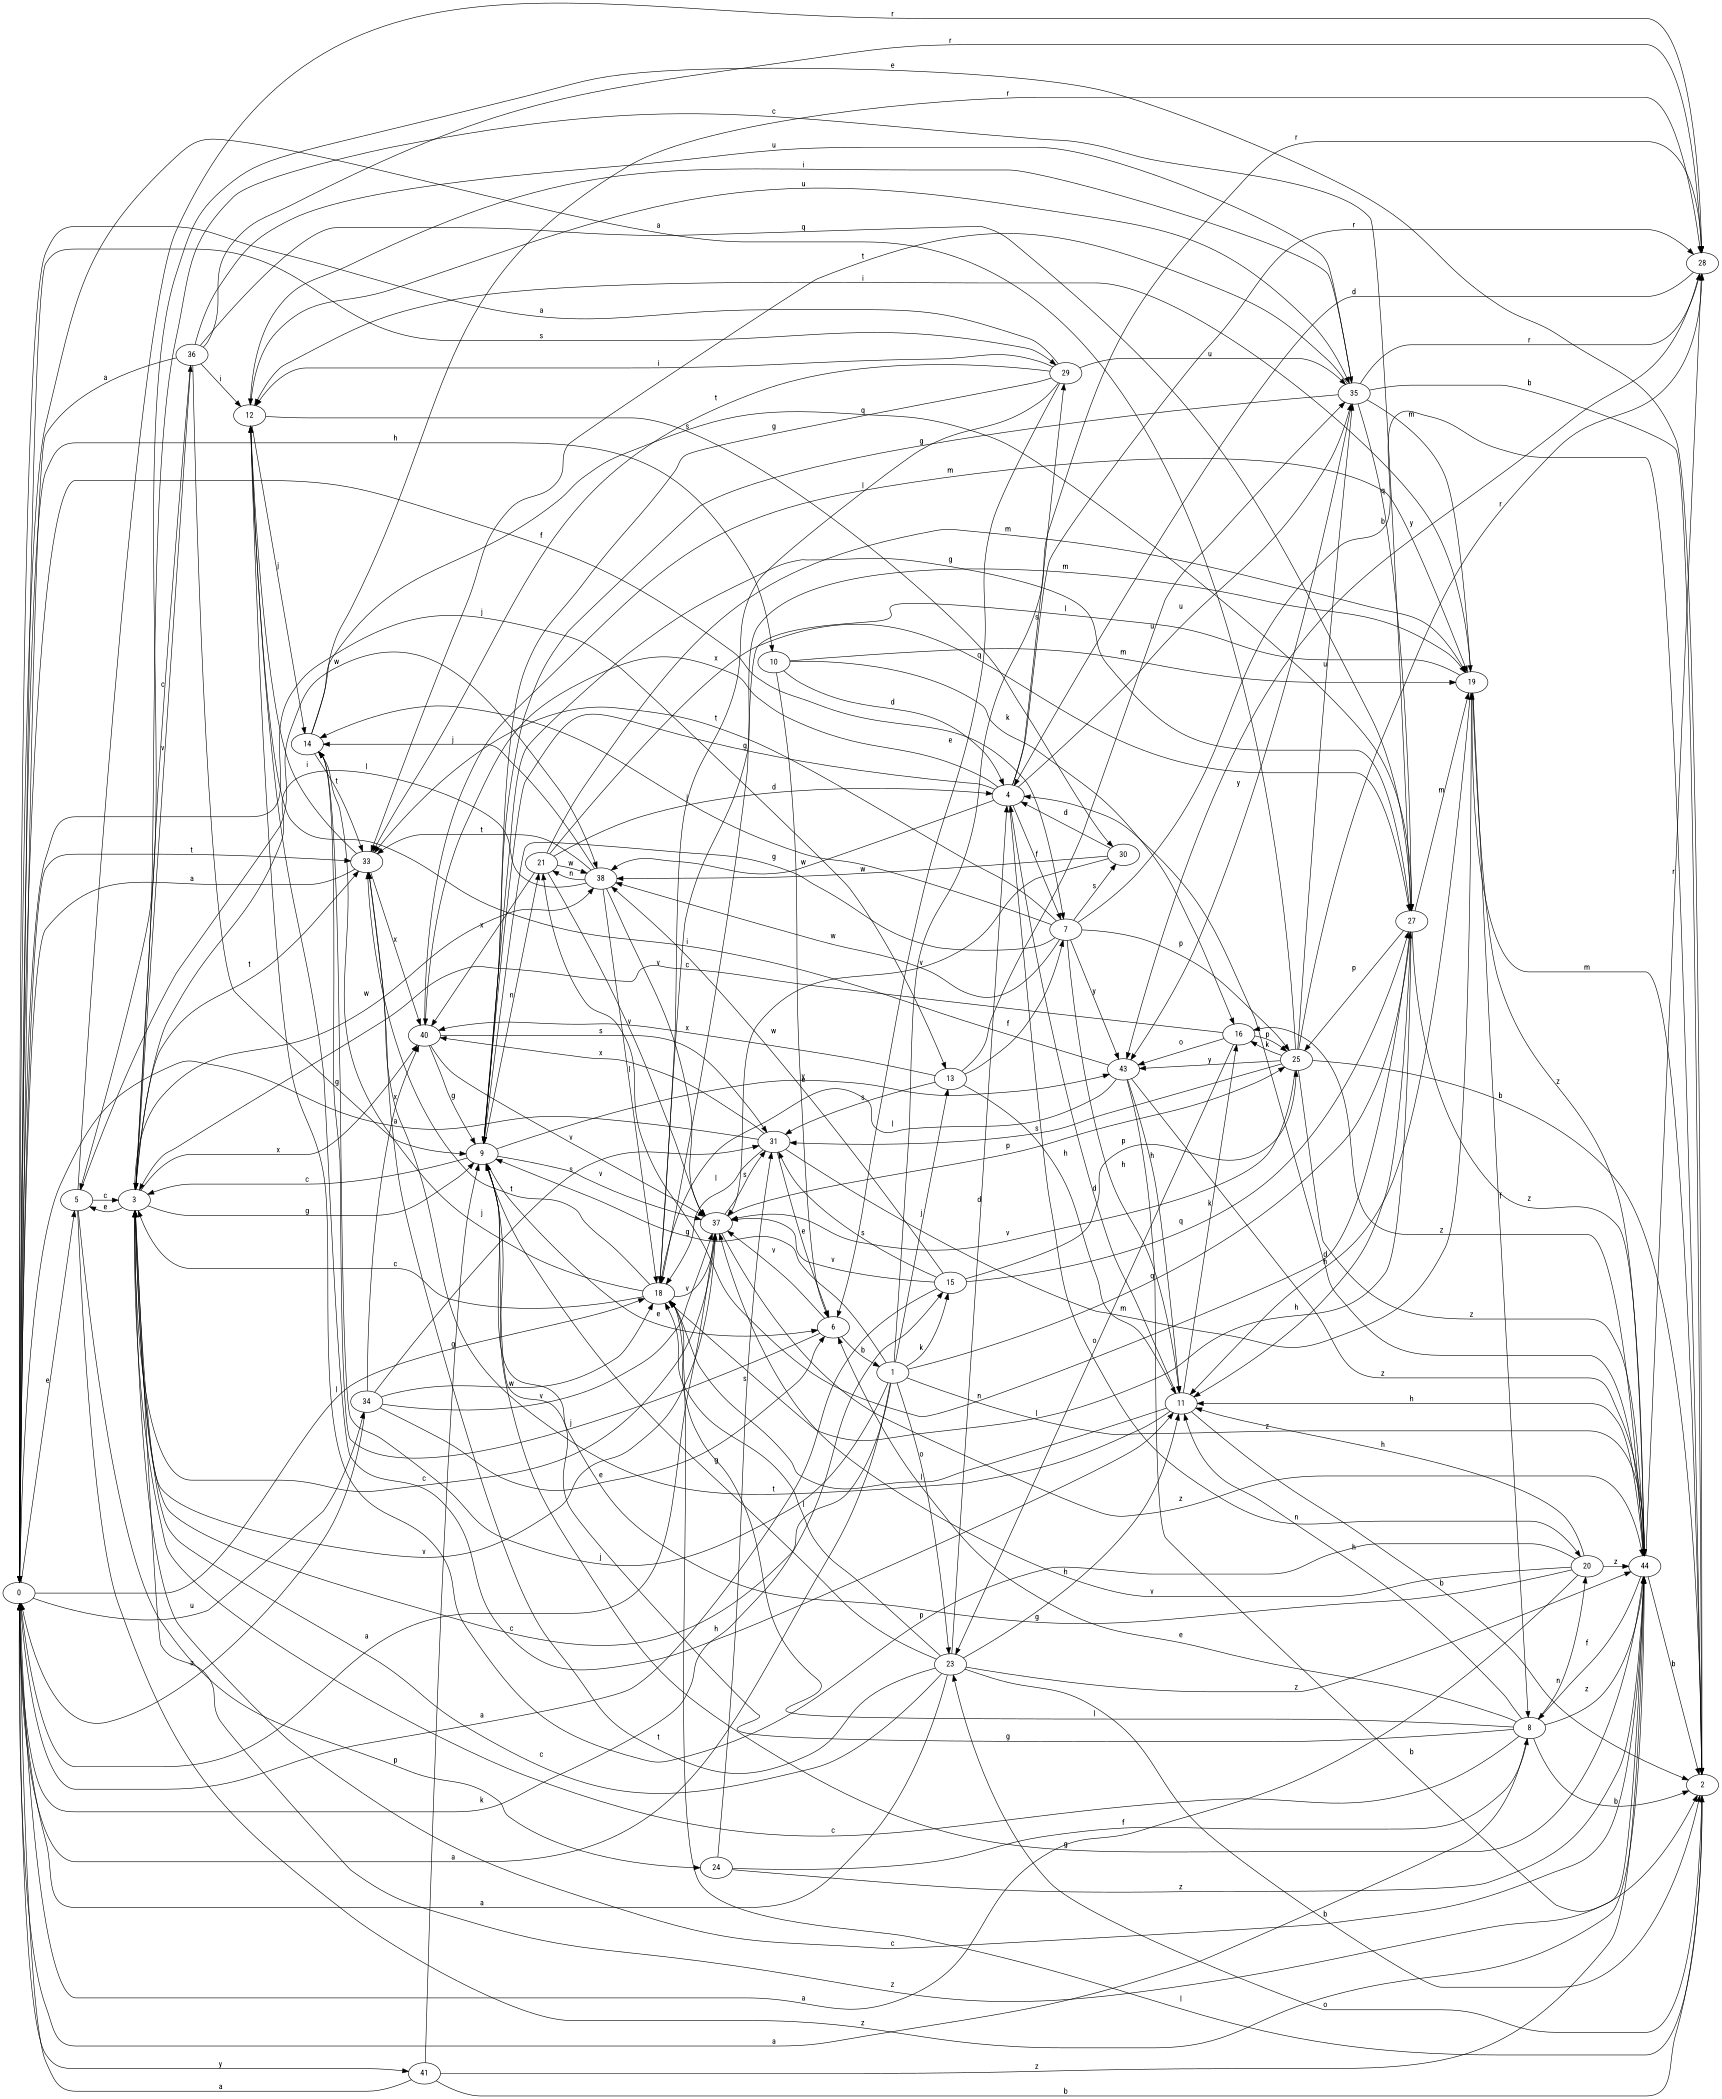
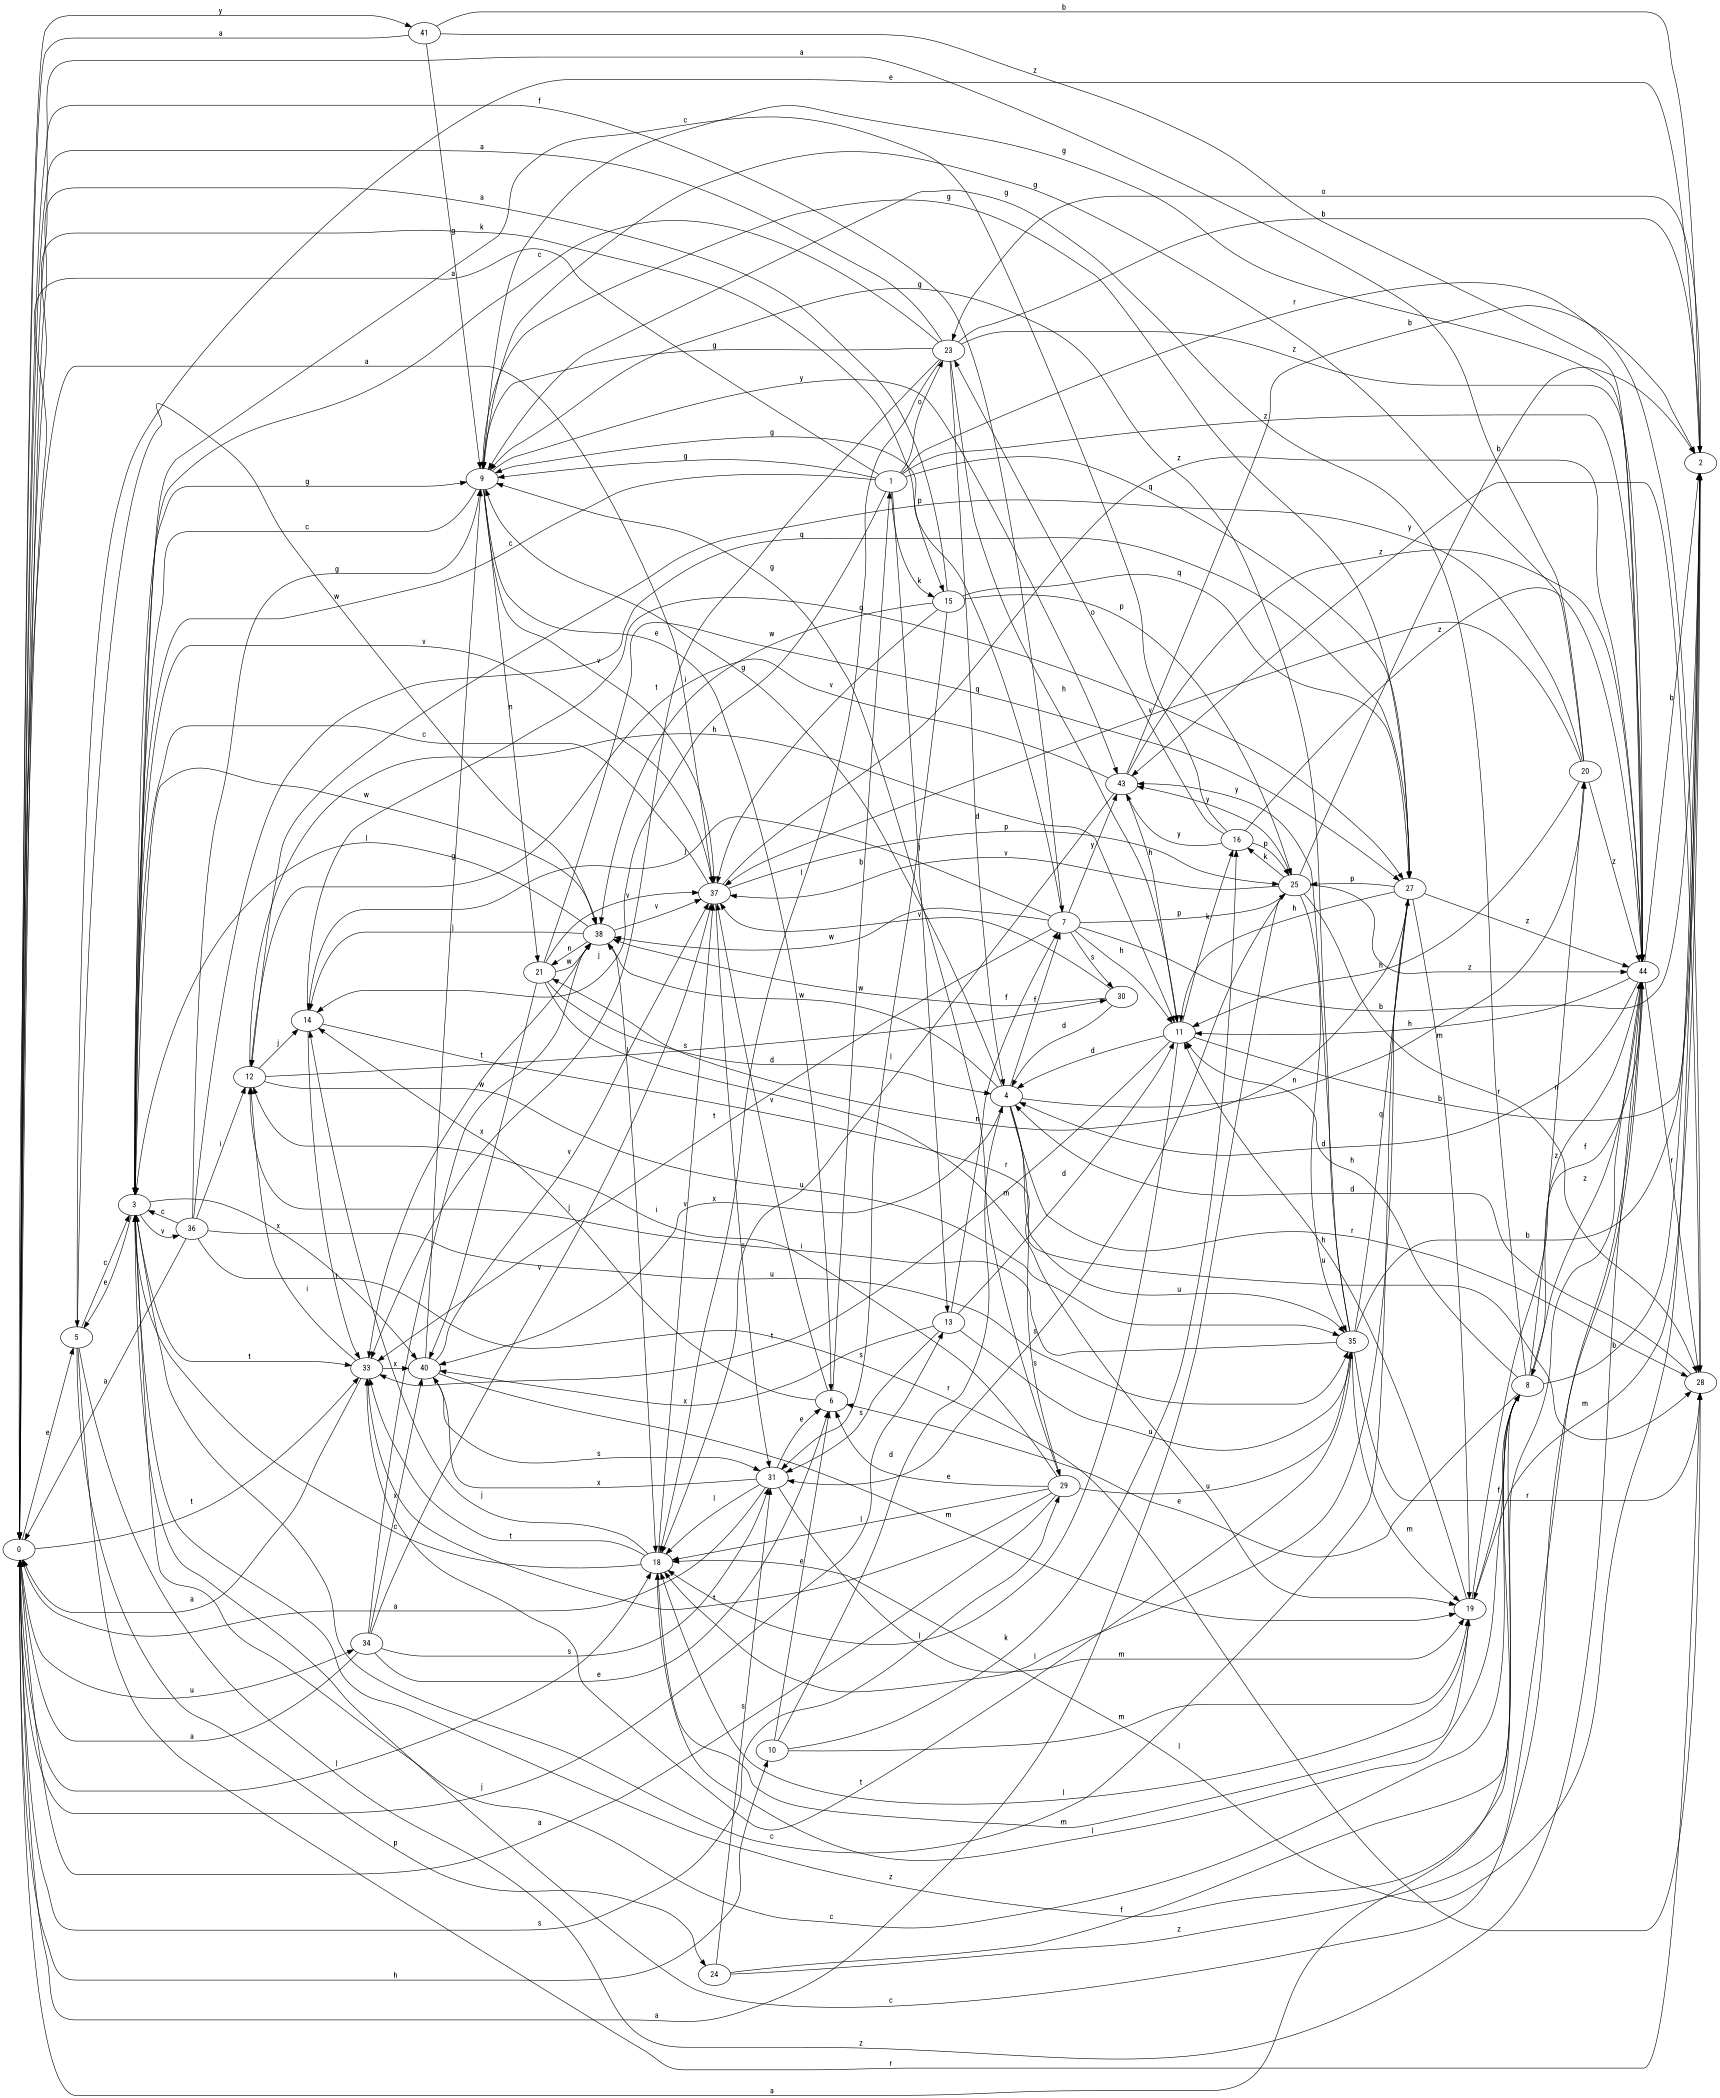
(949, 283) -> none
(1181, 1042) -> (1179, 834)
(1066, 1154) -> (1064, 1174)
(1519, 1235) -> (1543, 591)
(524, 1387) -> (423, 1287)
